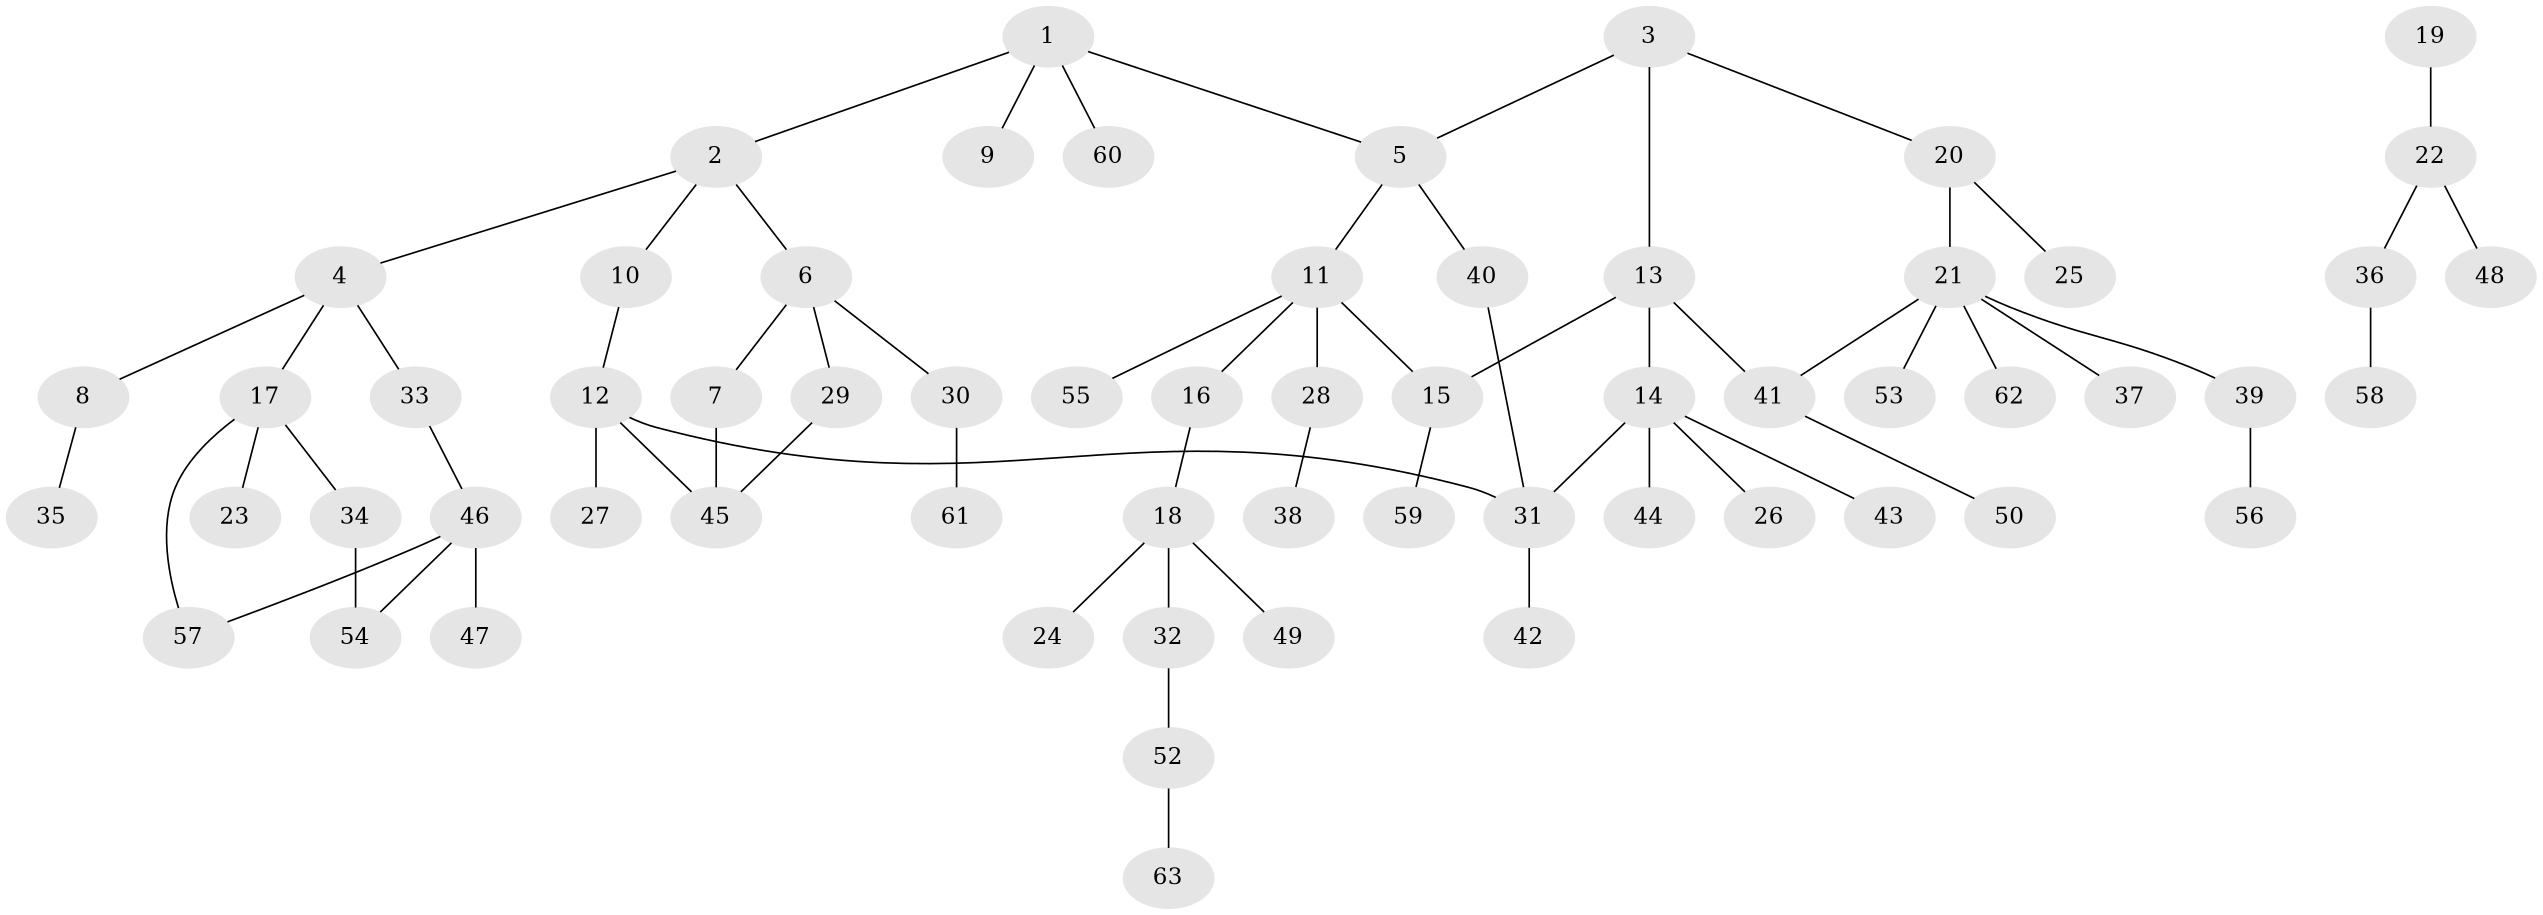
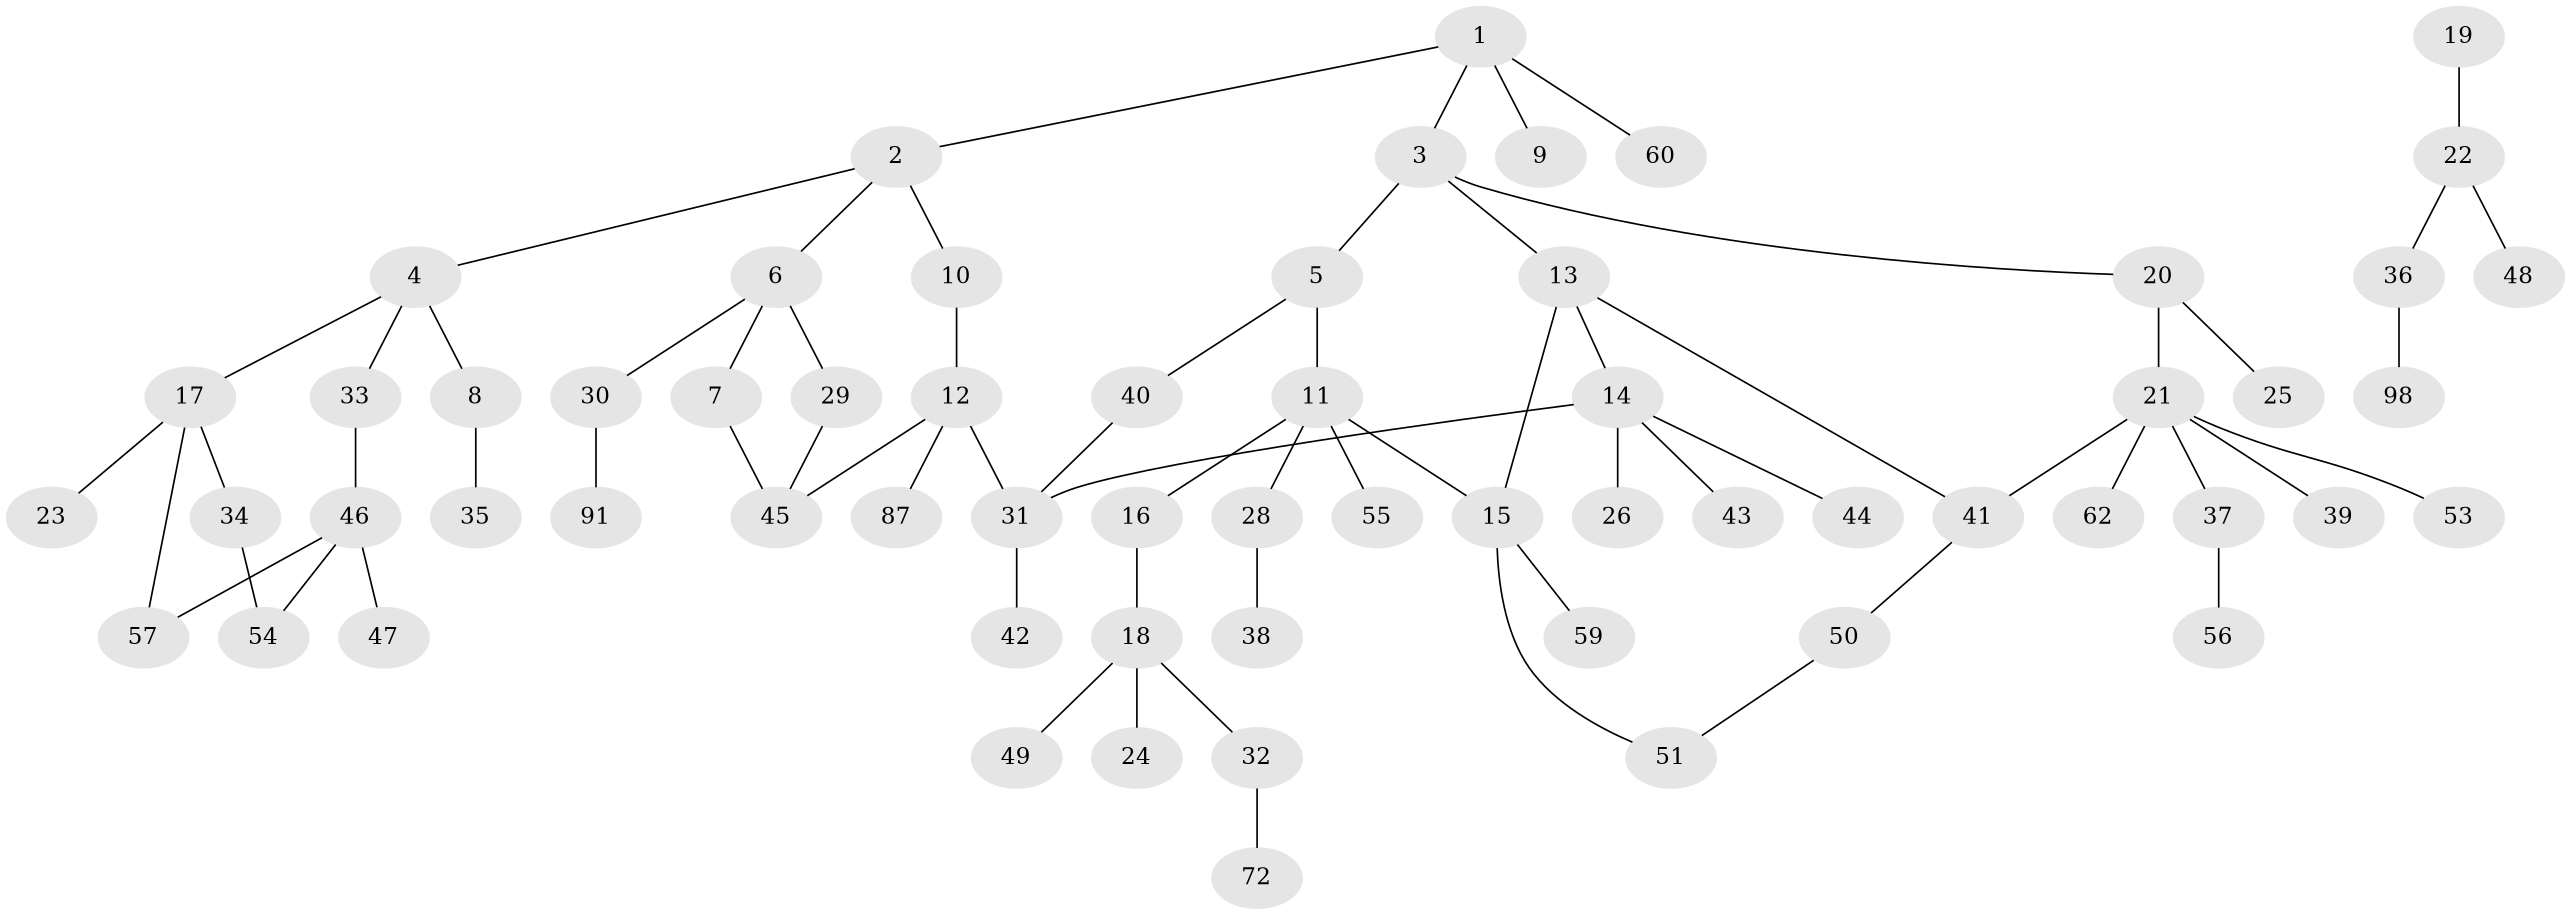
(1225, 97) -> (1451, 97)
(2371, 397) -> (2399, 397)
(2250, 458) -> (2219, 578)
(596, 518) -> (896, 518)
(957, 518) -> (596, 518)
(1169, 758) -> (1257, 878)
none -> (1671, 758)
(1169, 878) -> none
